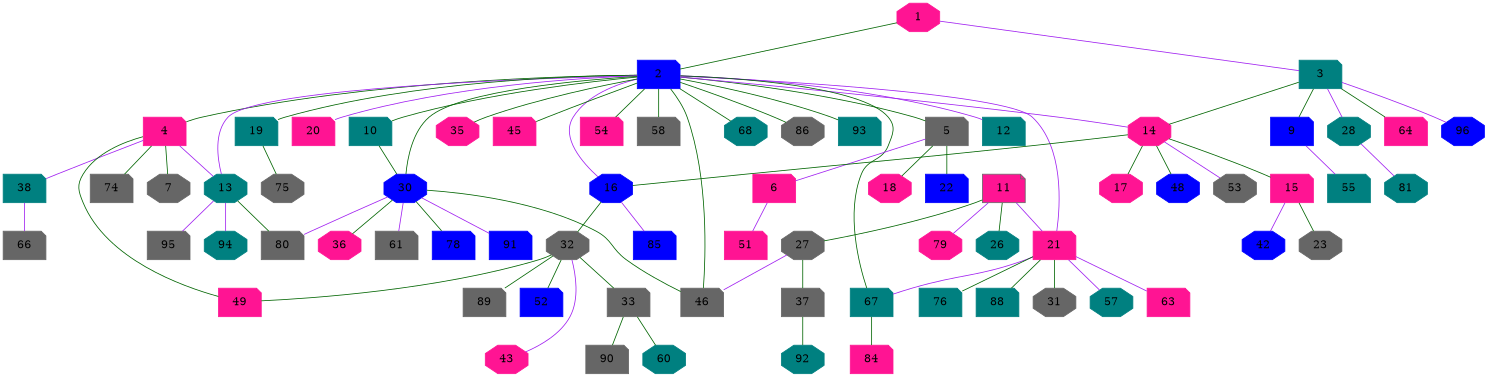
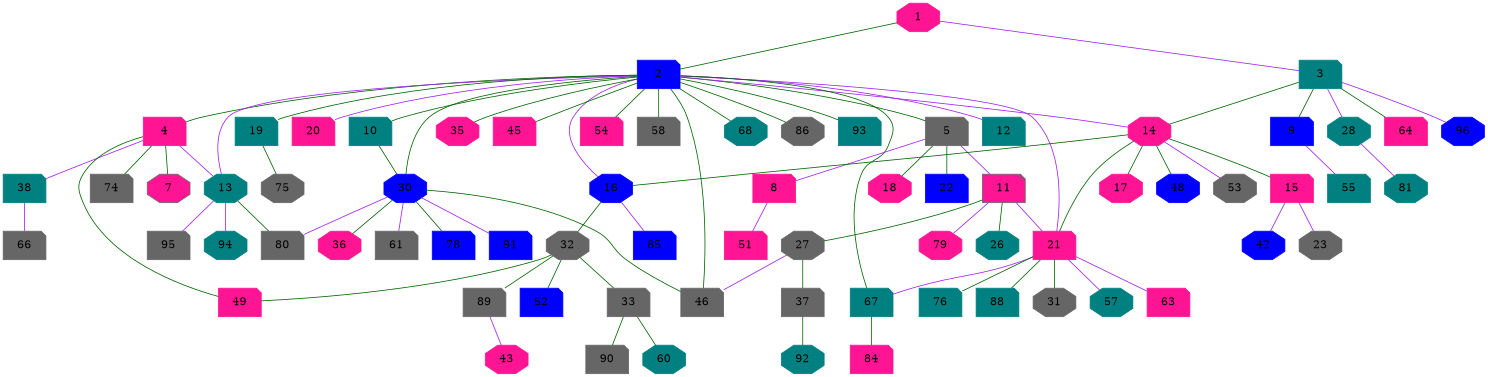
none -> (975, 160)
none -> (1088, 179)
(169, 188) -> (169, 188)
(774, 188) -> (774, 188)
(1306, 217) -> (1306, 217)
(570, 316) -> (496, 331)
